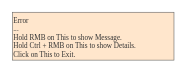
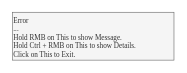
(93, 36) -> (93, 36)
